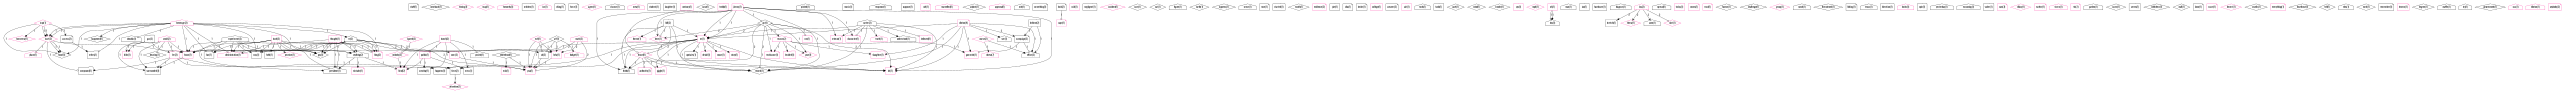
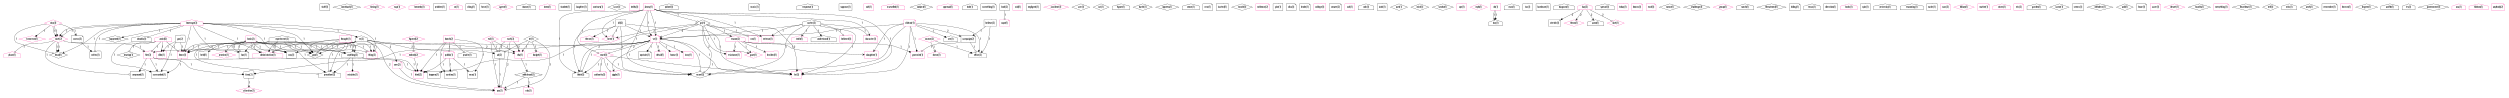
(544, 62) -> (524, 64)
